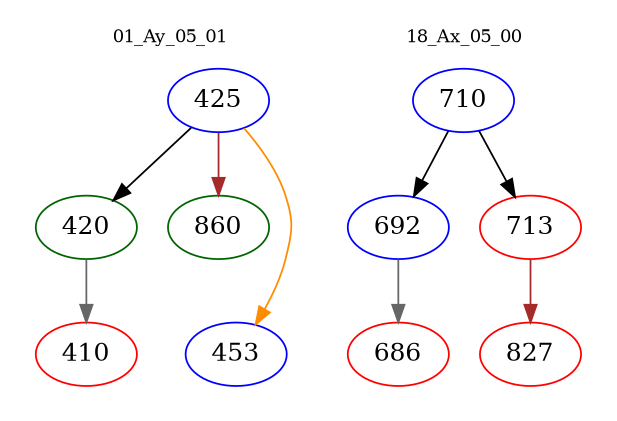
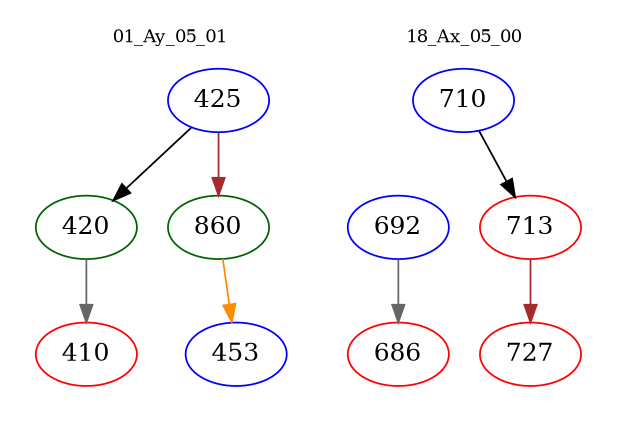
(435, 156) -> none
(290, 215) -> (226, 282)
(531, 354) -> (531, 354)
